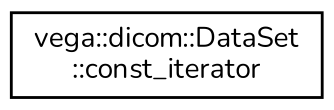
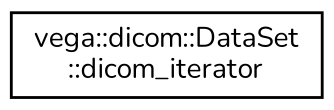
(167, 55) -> (167, 55)
